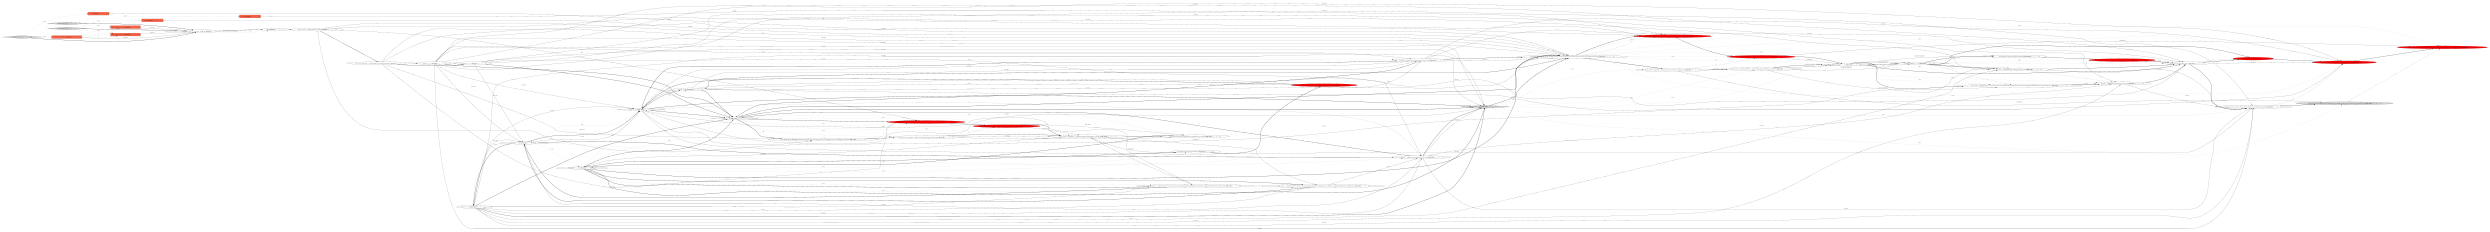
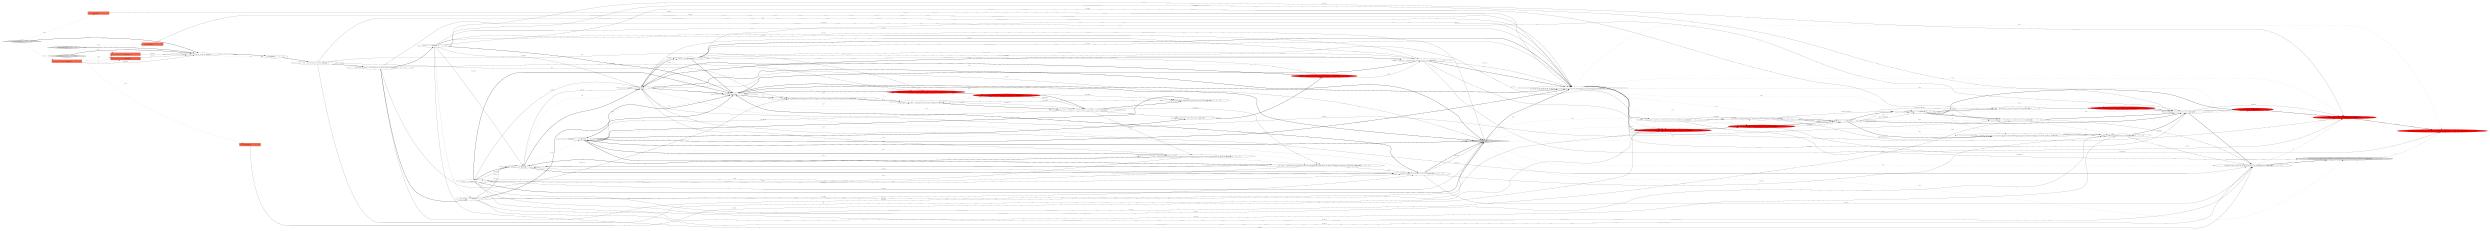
(526, 119) -> (538, 100)
